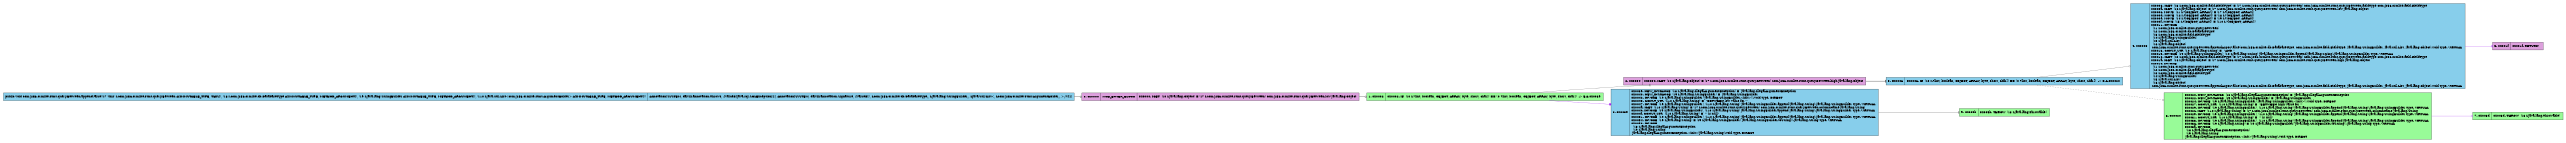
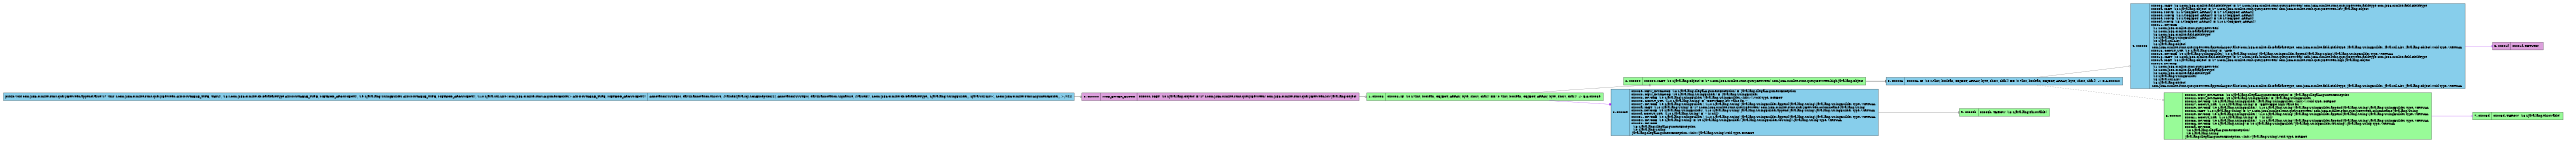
(1745, 81) -> (1745, 81)
